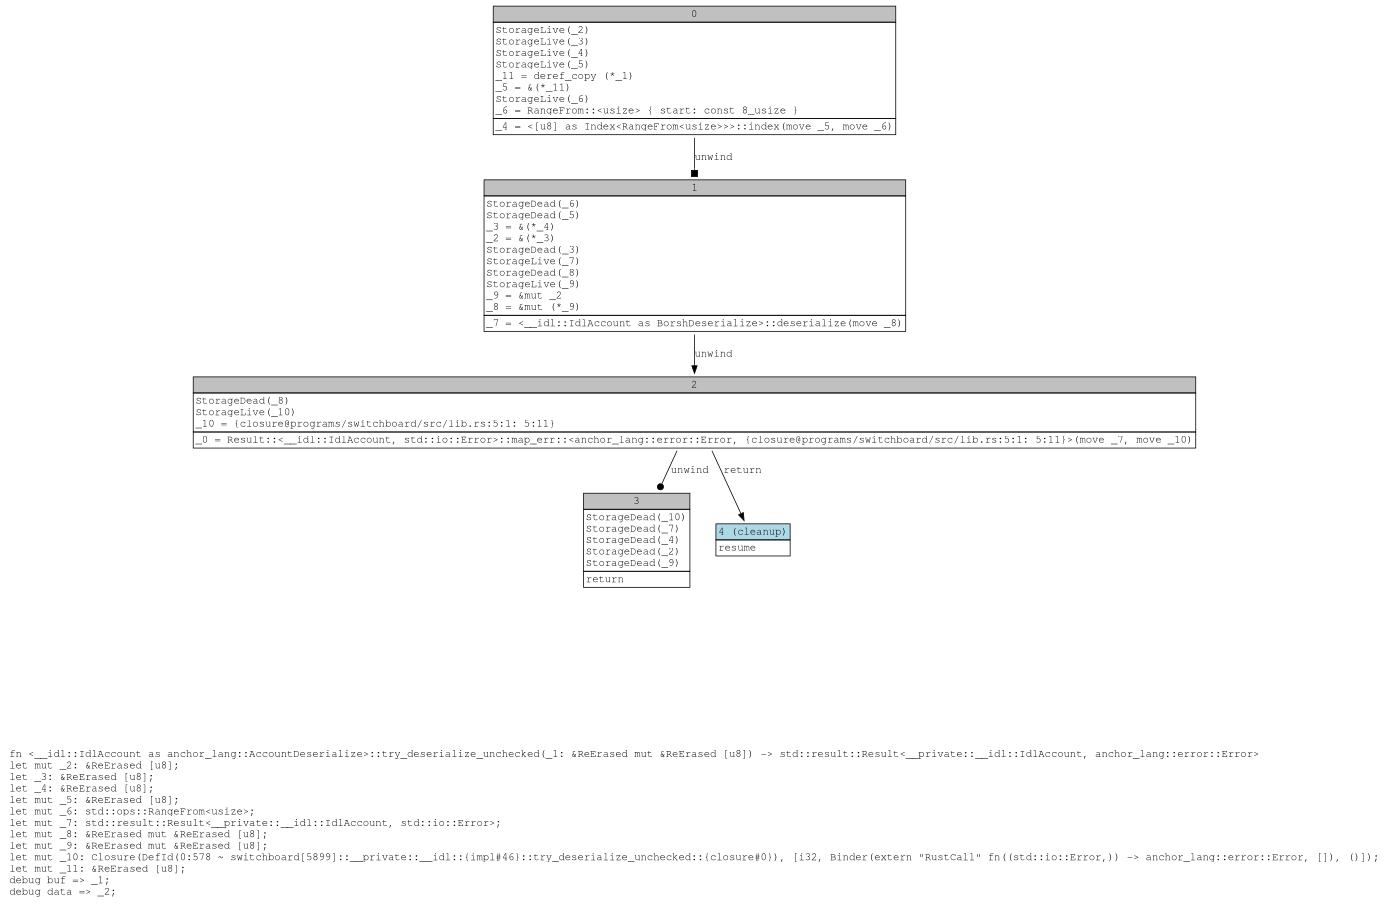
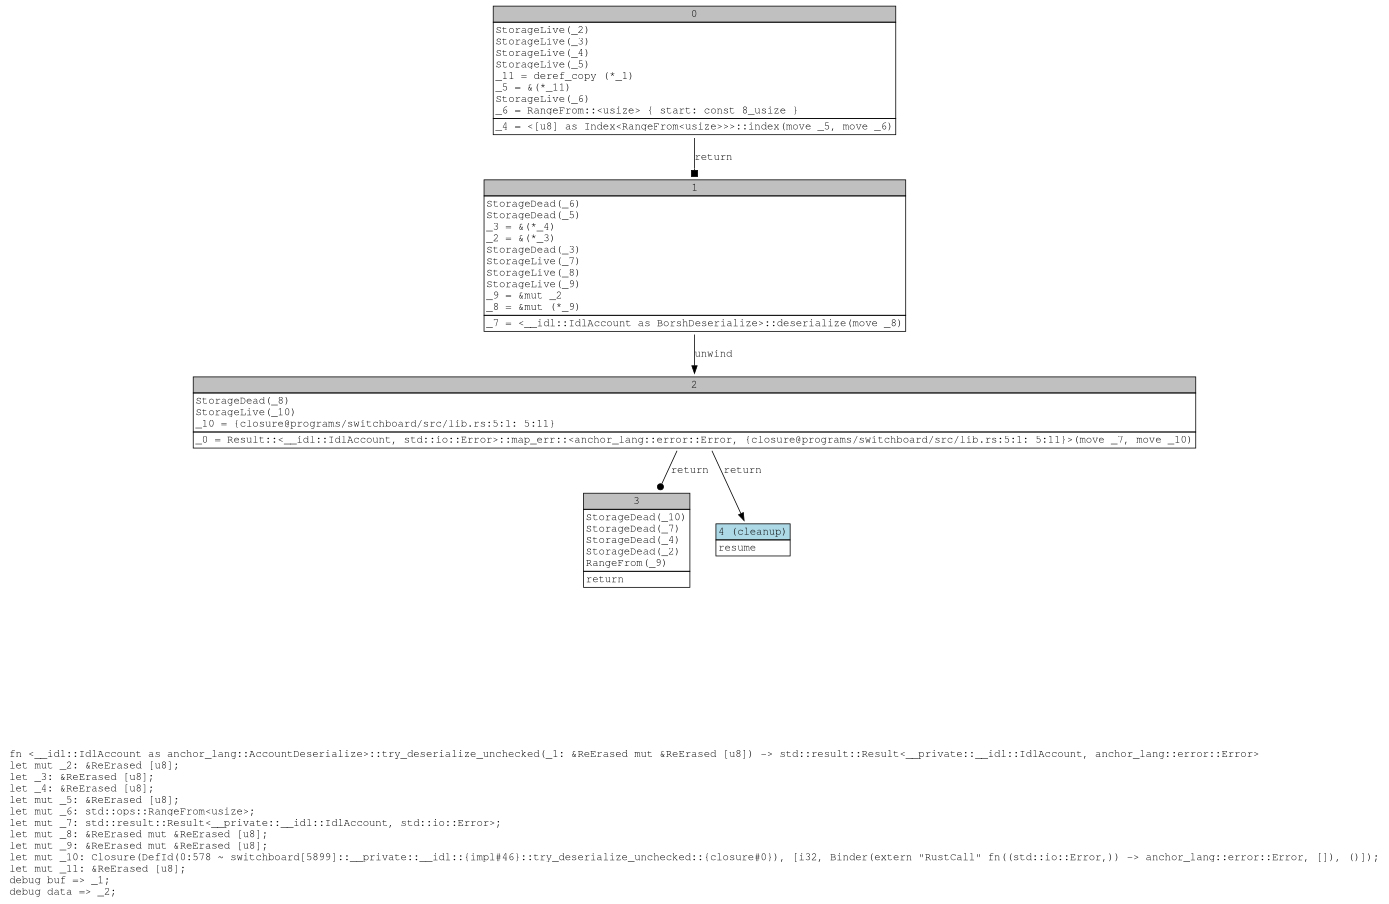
(714, 157) -> (714, 157)
(534, 272) -> (534, 272)
(690, 470) -> (690, 470)
(633, 563) -> (627, 563)
